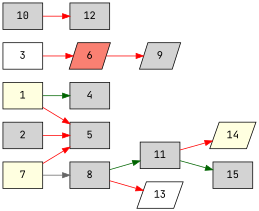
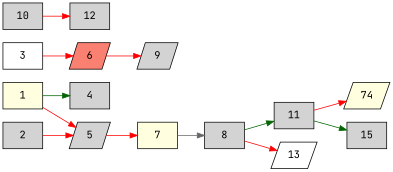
(90, 135) -> (90, 135)
(233, 135) -> (367, 96)
(53, 157) -> (118, 135)
